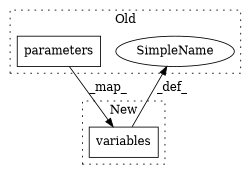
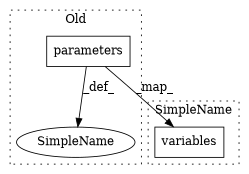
(150, 95) -> (83, 92)
(124, 111) -> (194, 111)
